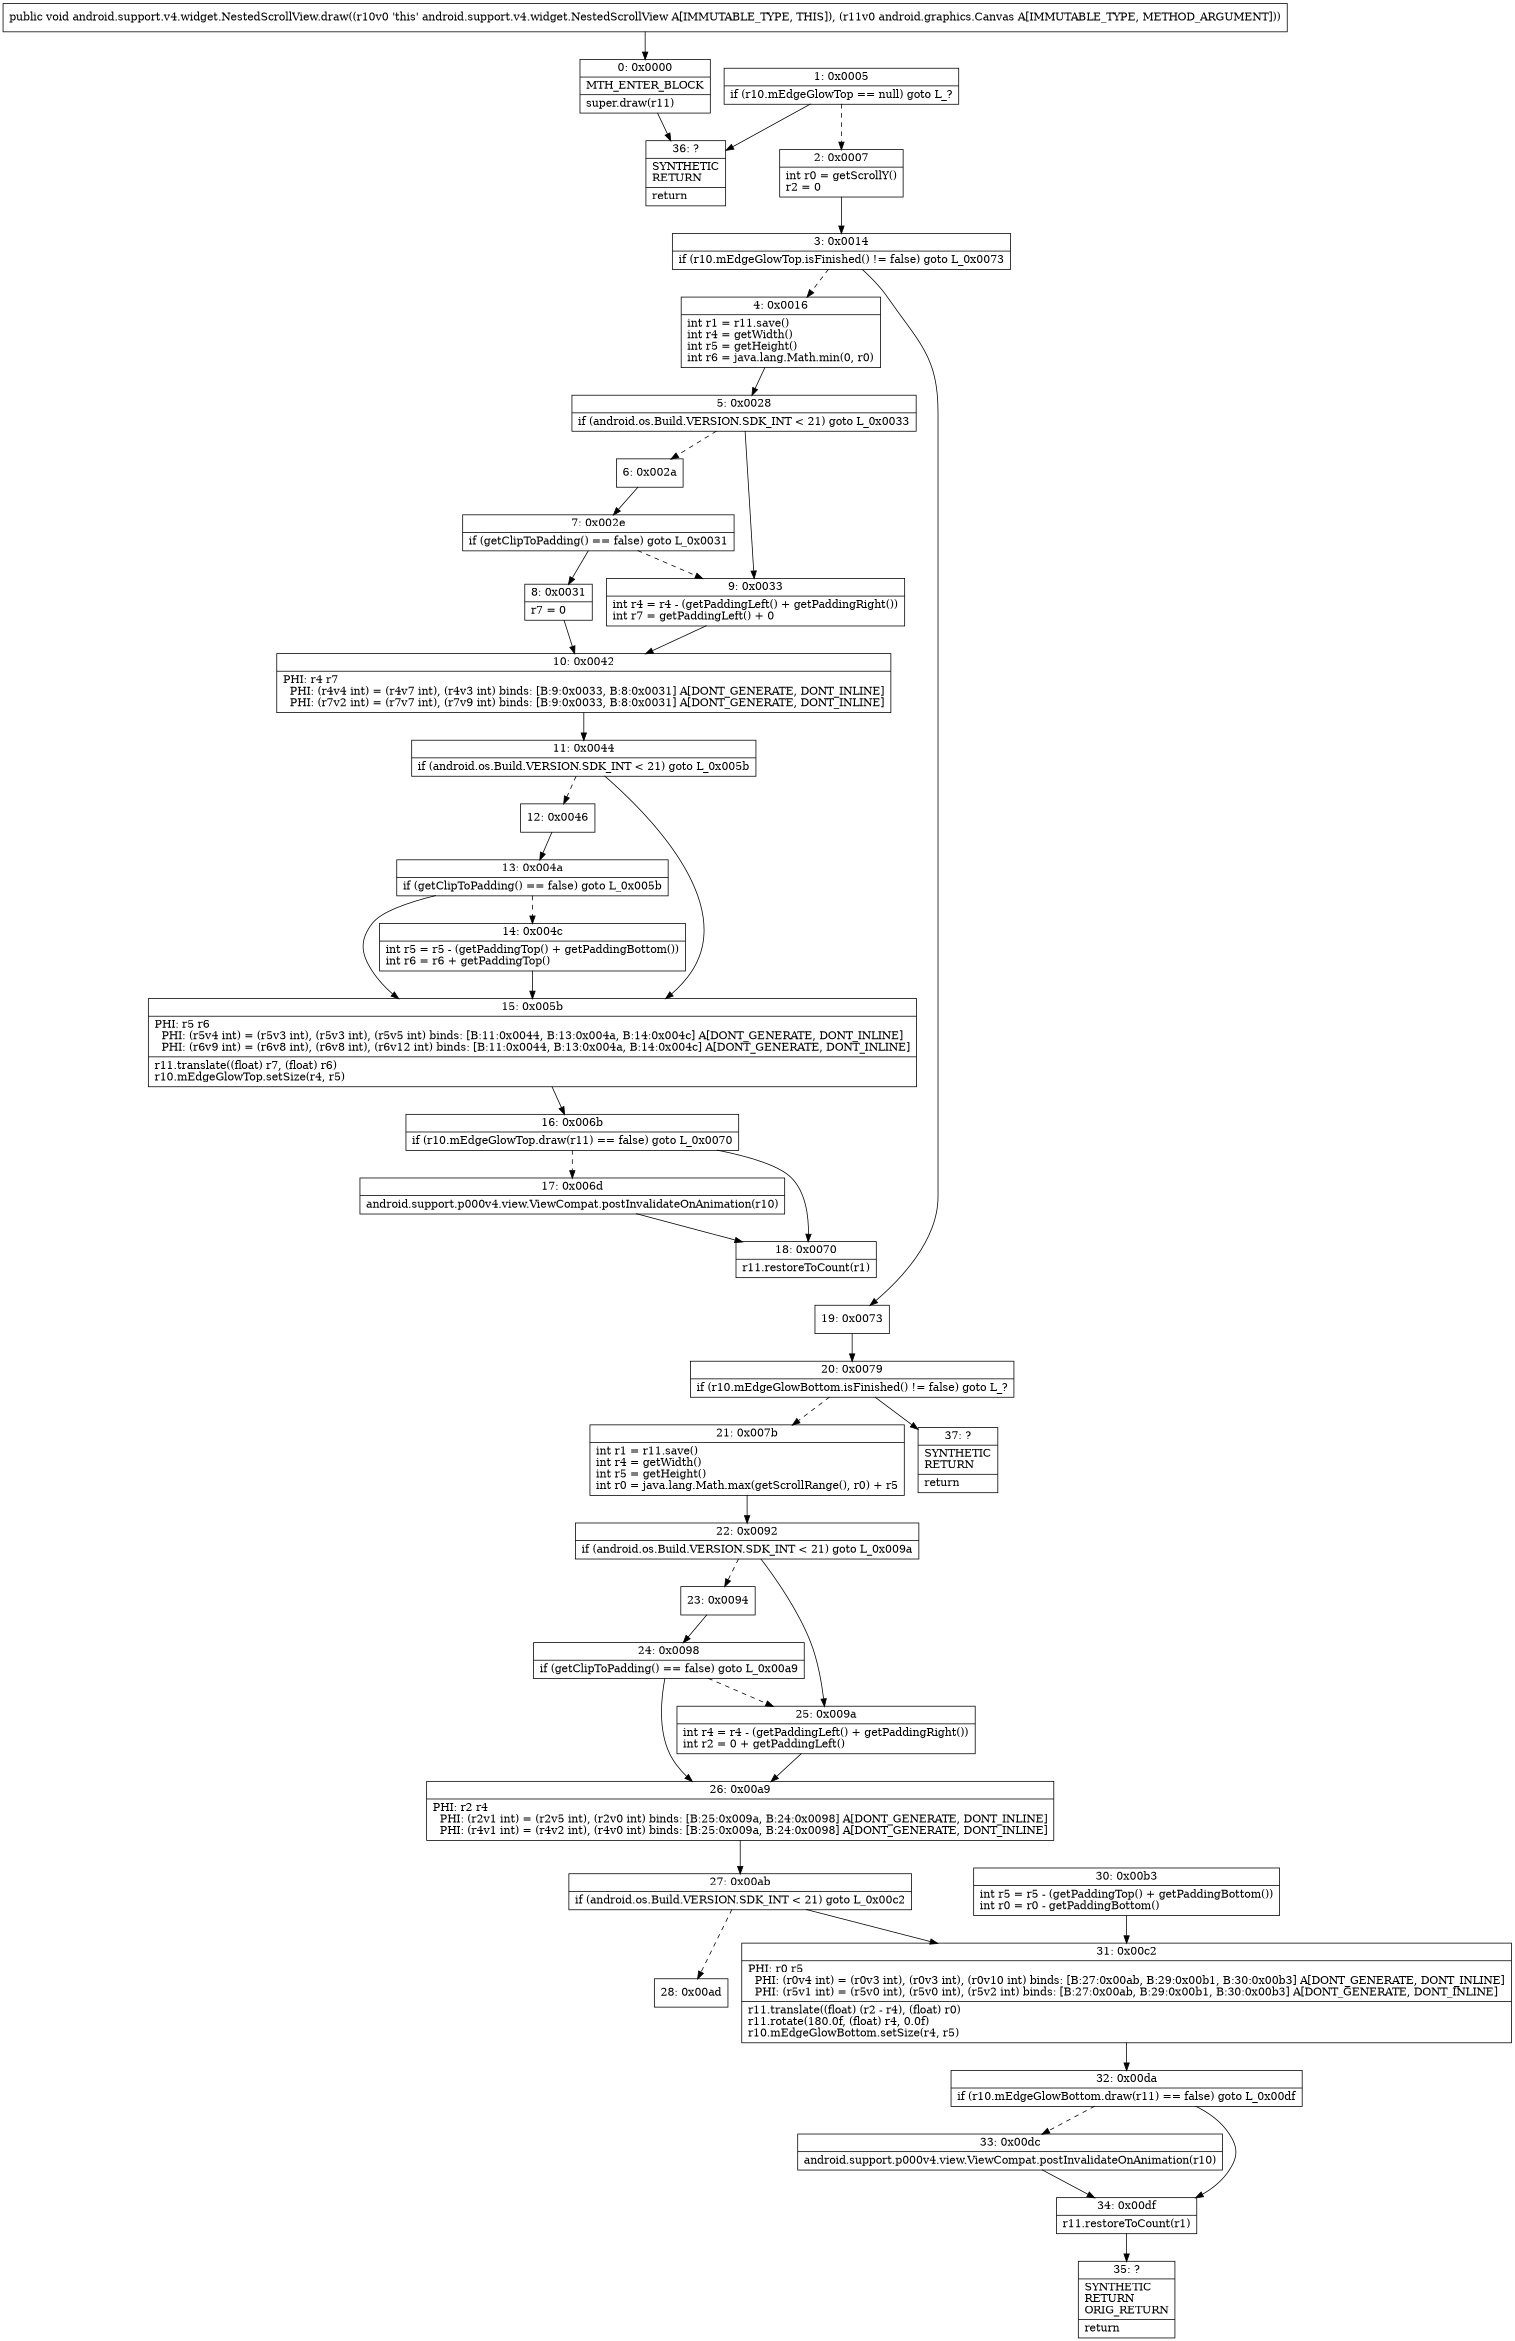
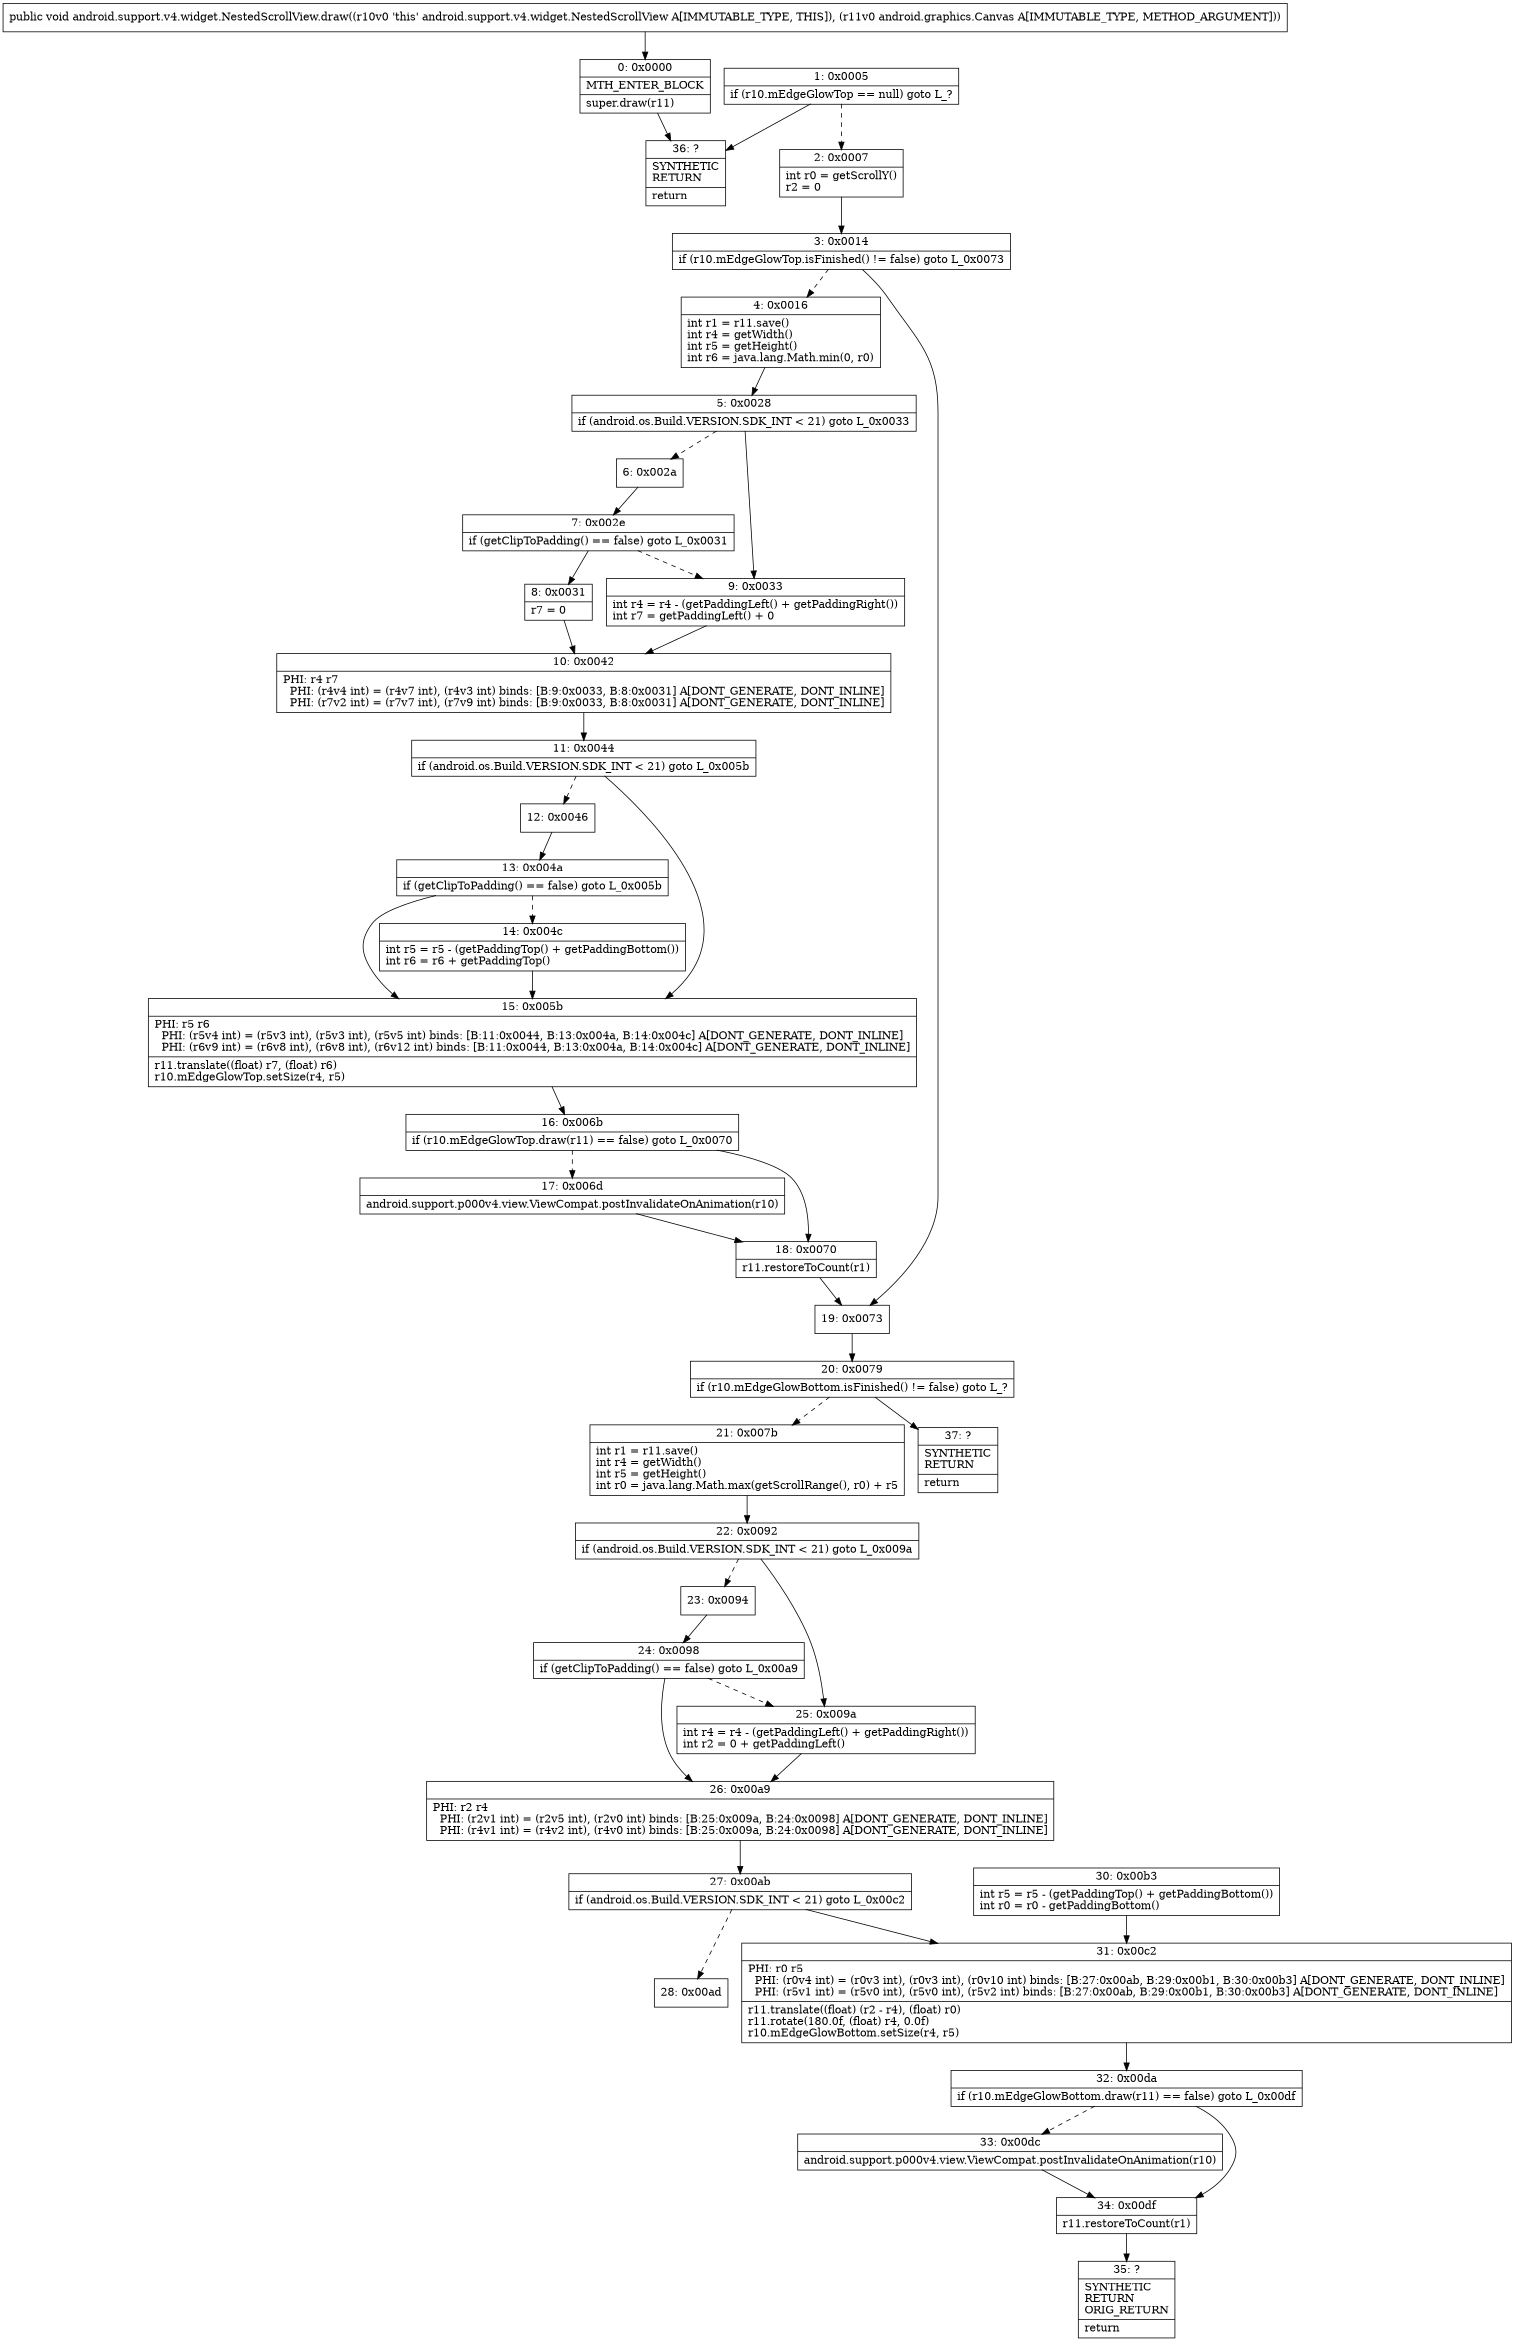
none -> (828, 1288)
